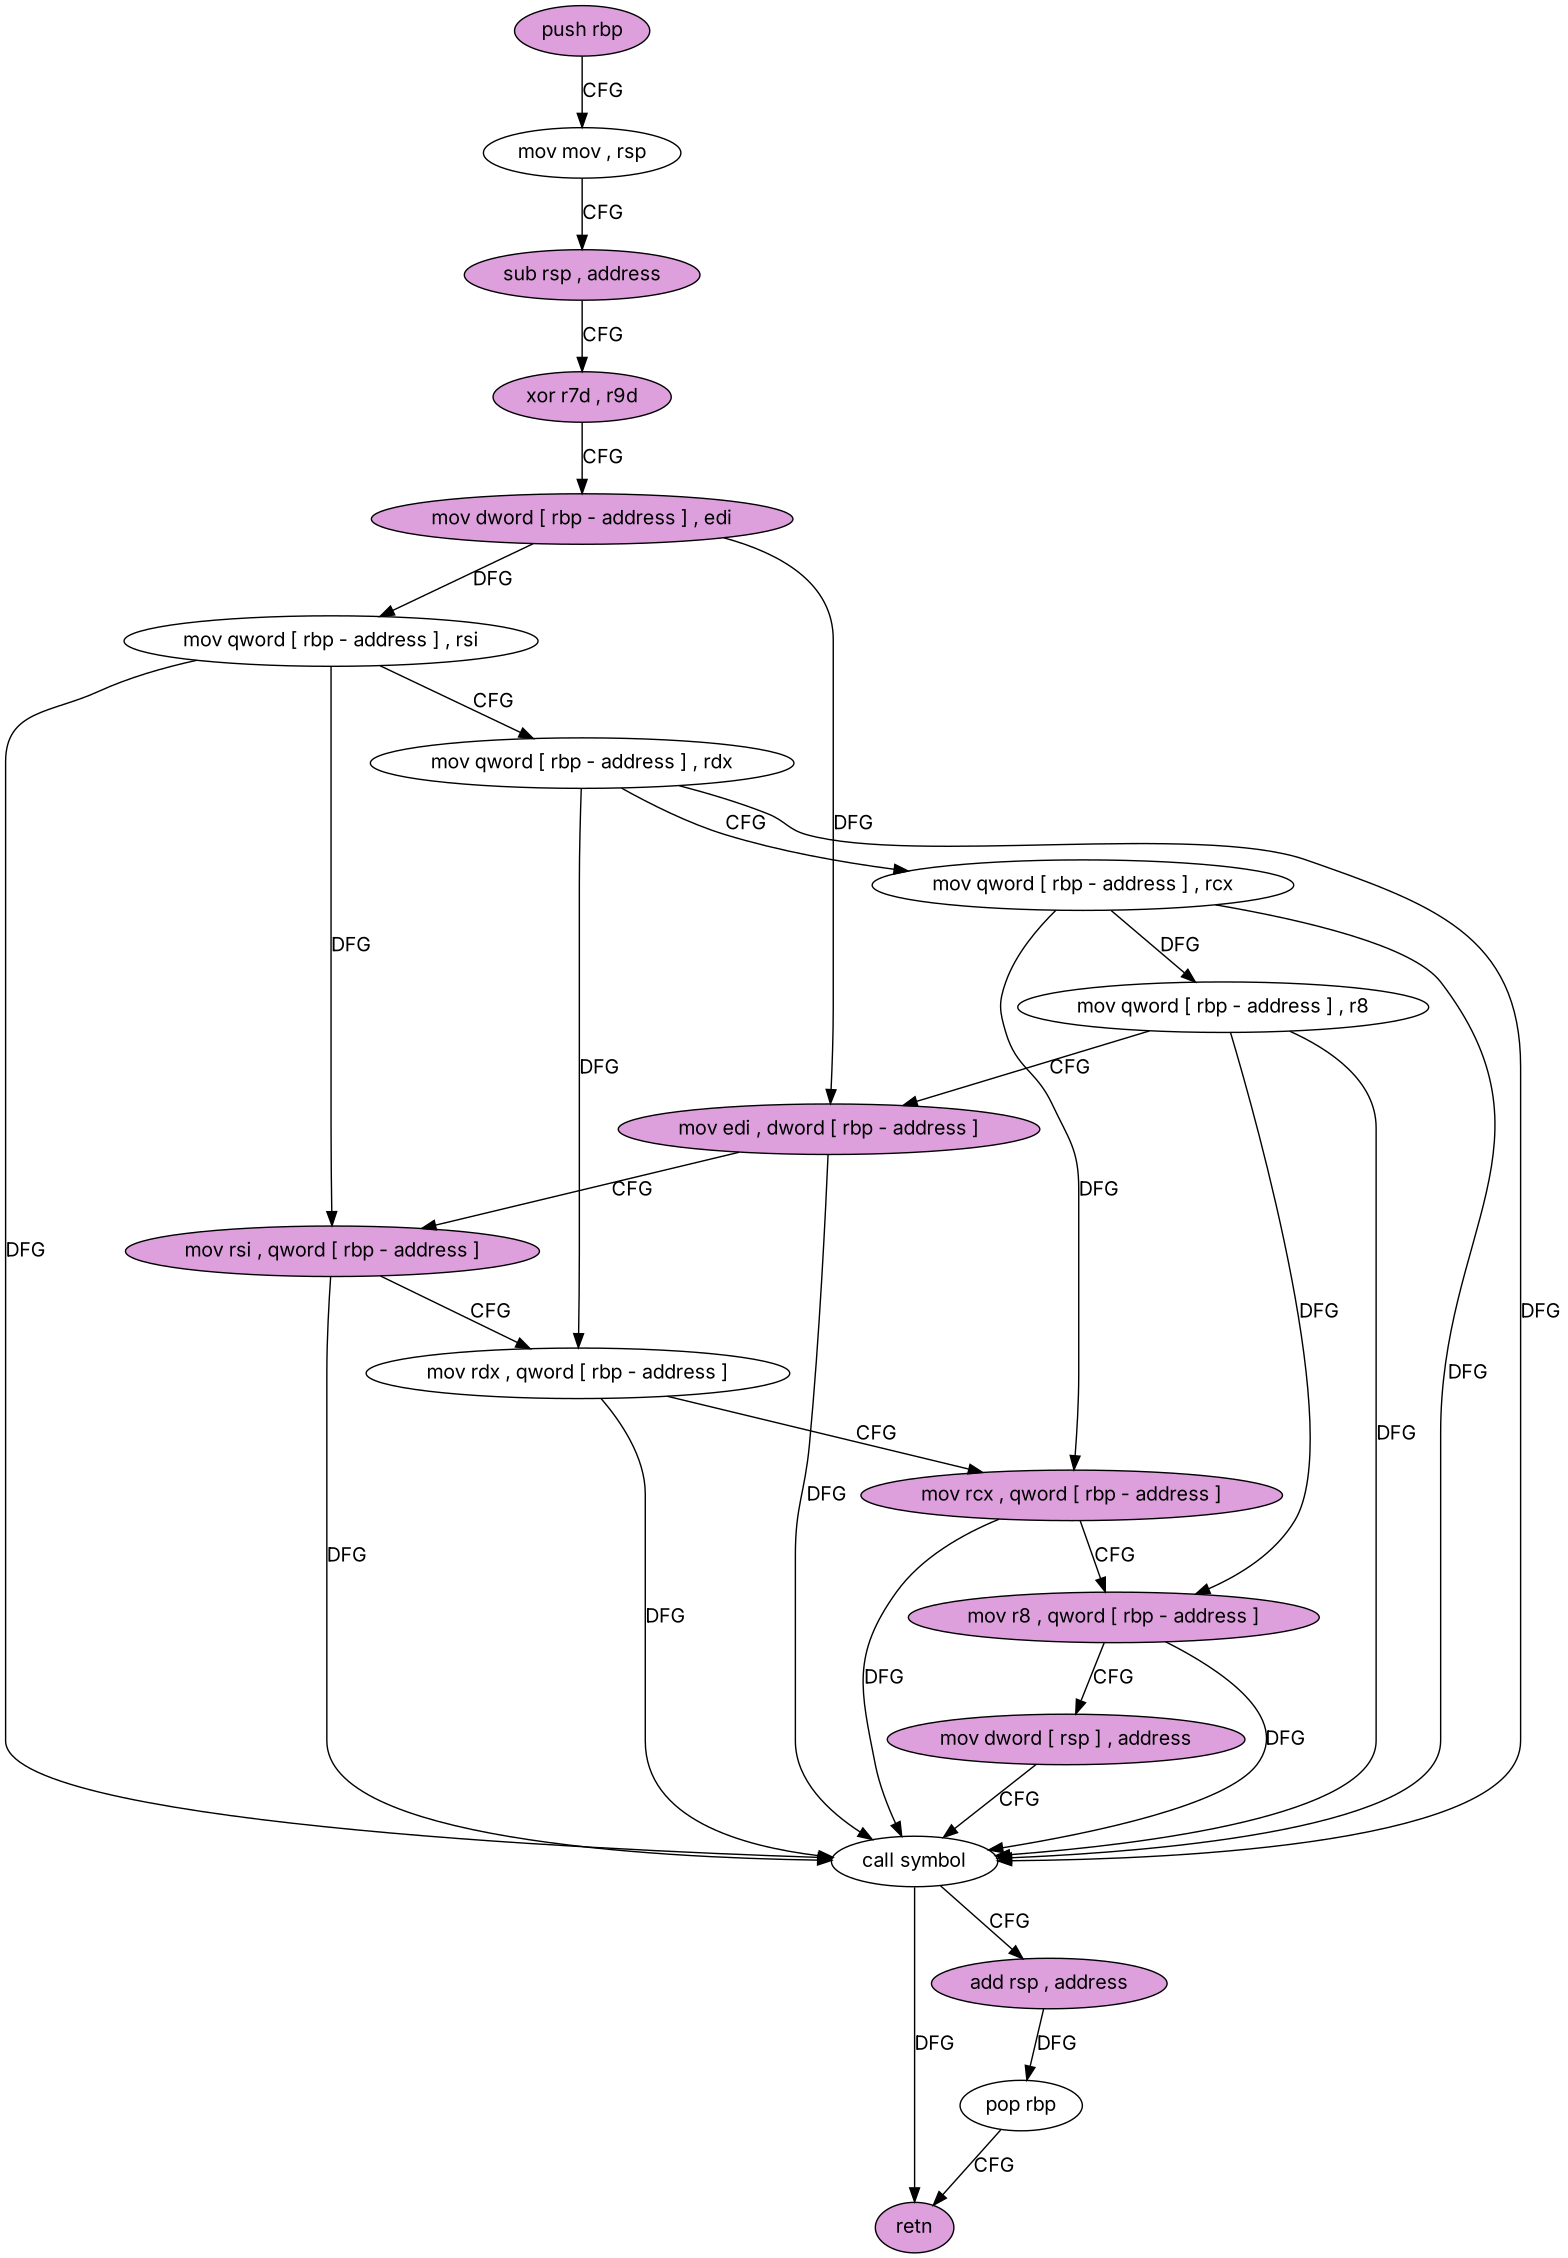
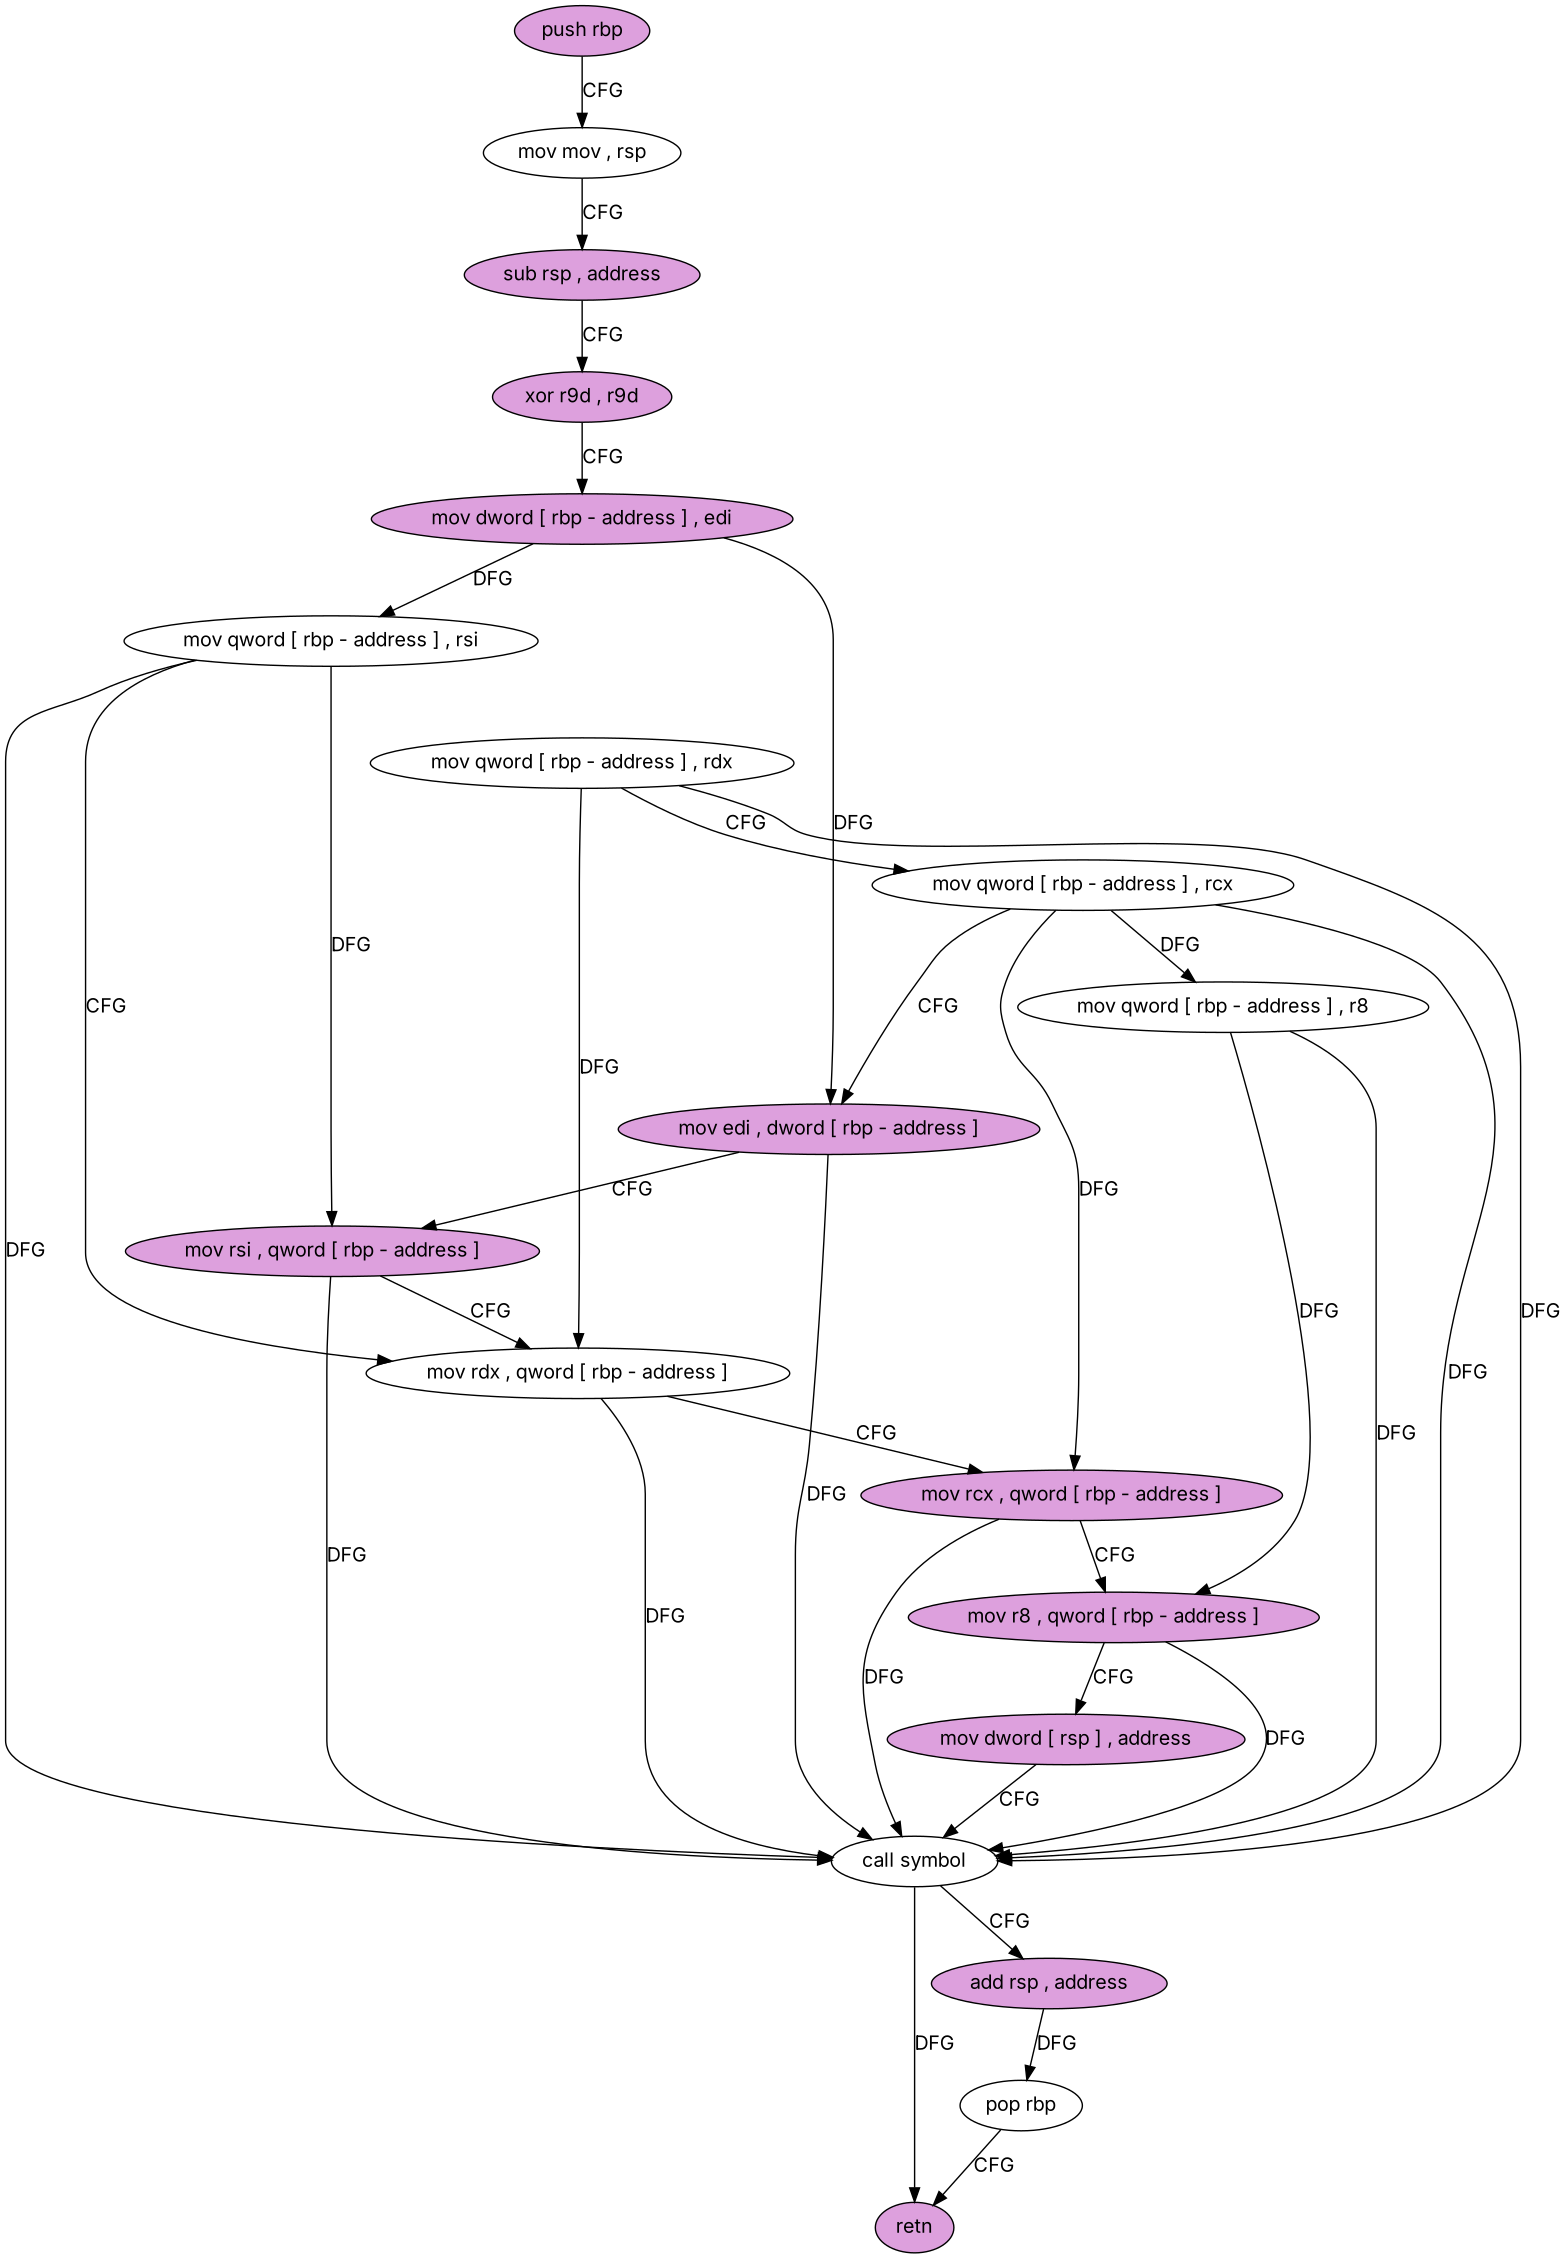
(582, 397) -> (582, 397)
(450, 699) -> (86, 1090)
(1039, 1064) -> (915, 985)
